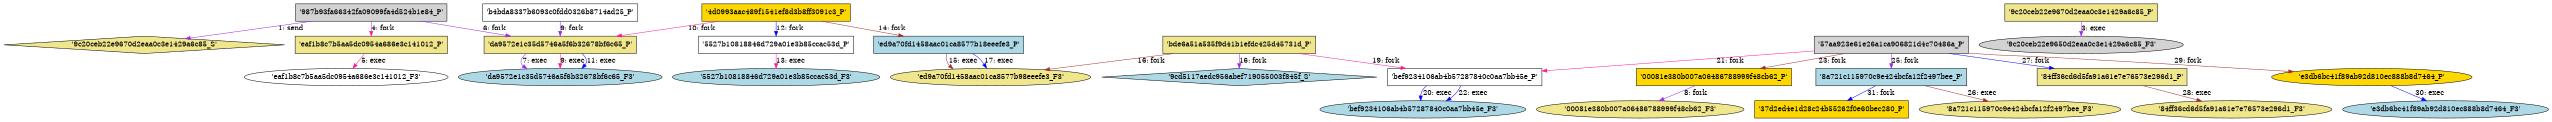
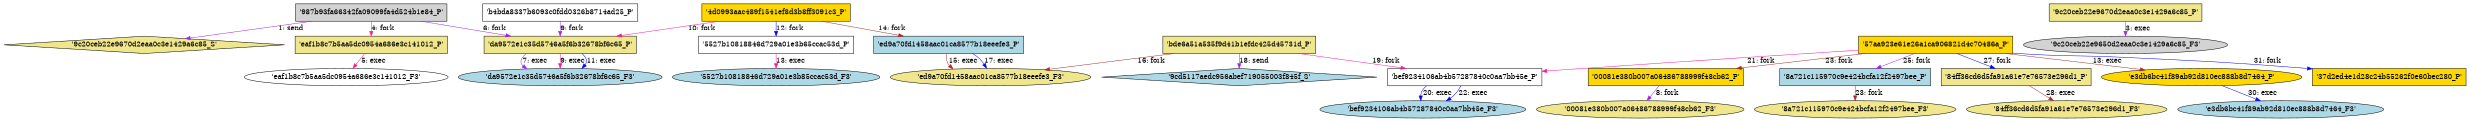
(776, 45) -> (776, 45)
(1891, 45) -> (1936, 45)
(1253, 61) -> (1254, 61)
(2188, 61) -> (2107, 61)
(991, 77) -> (991, 77)
(1864, 92) -> (2160, 59)
(1982, 93) -> (1869, 93)
